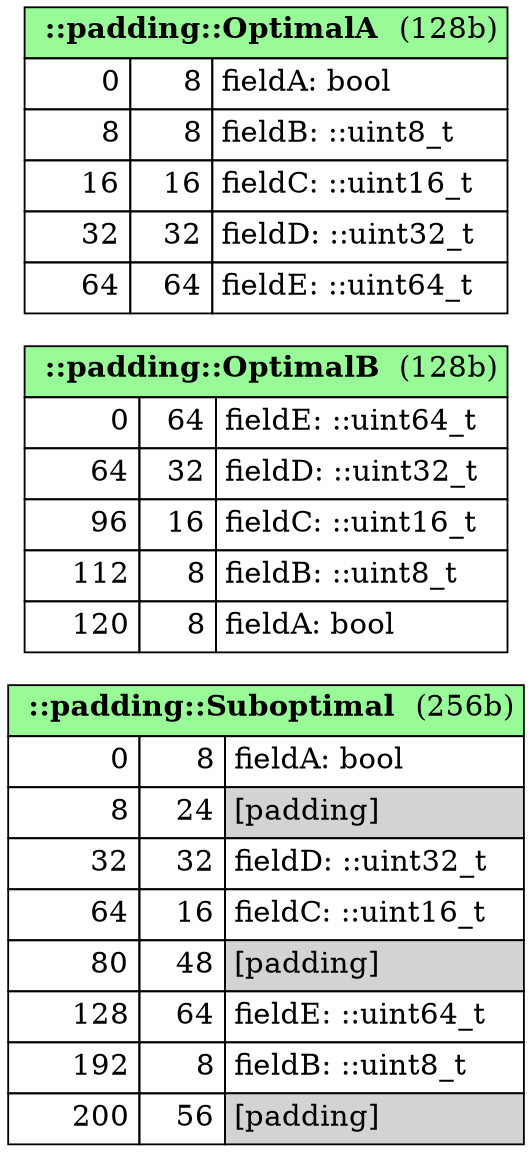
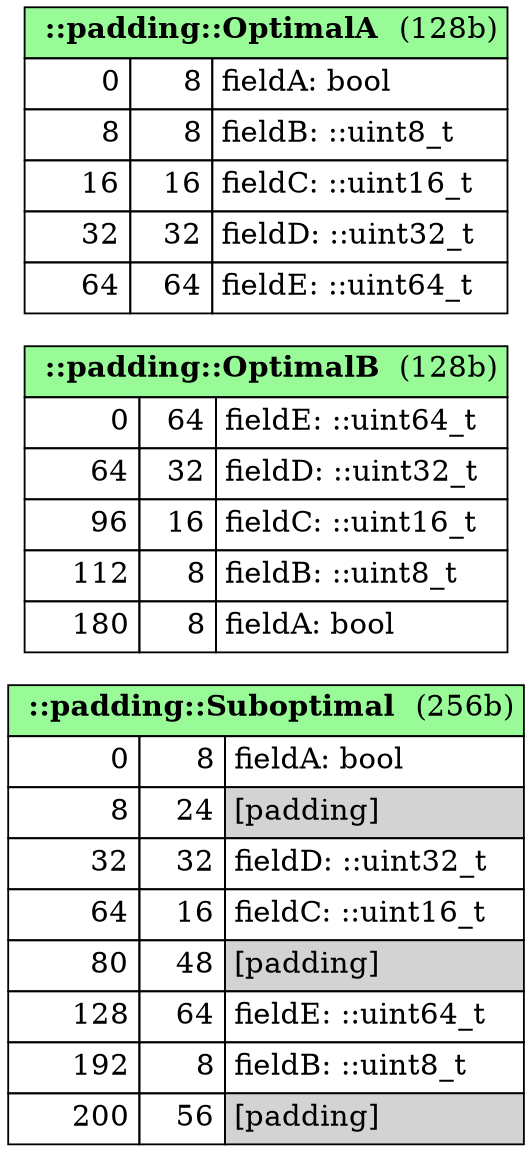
(101, 625) -> (101, 625)
